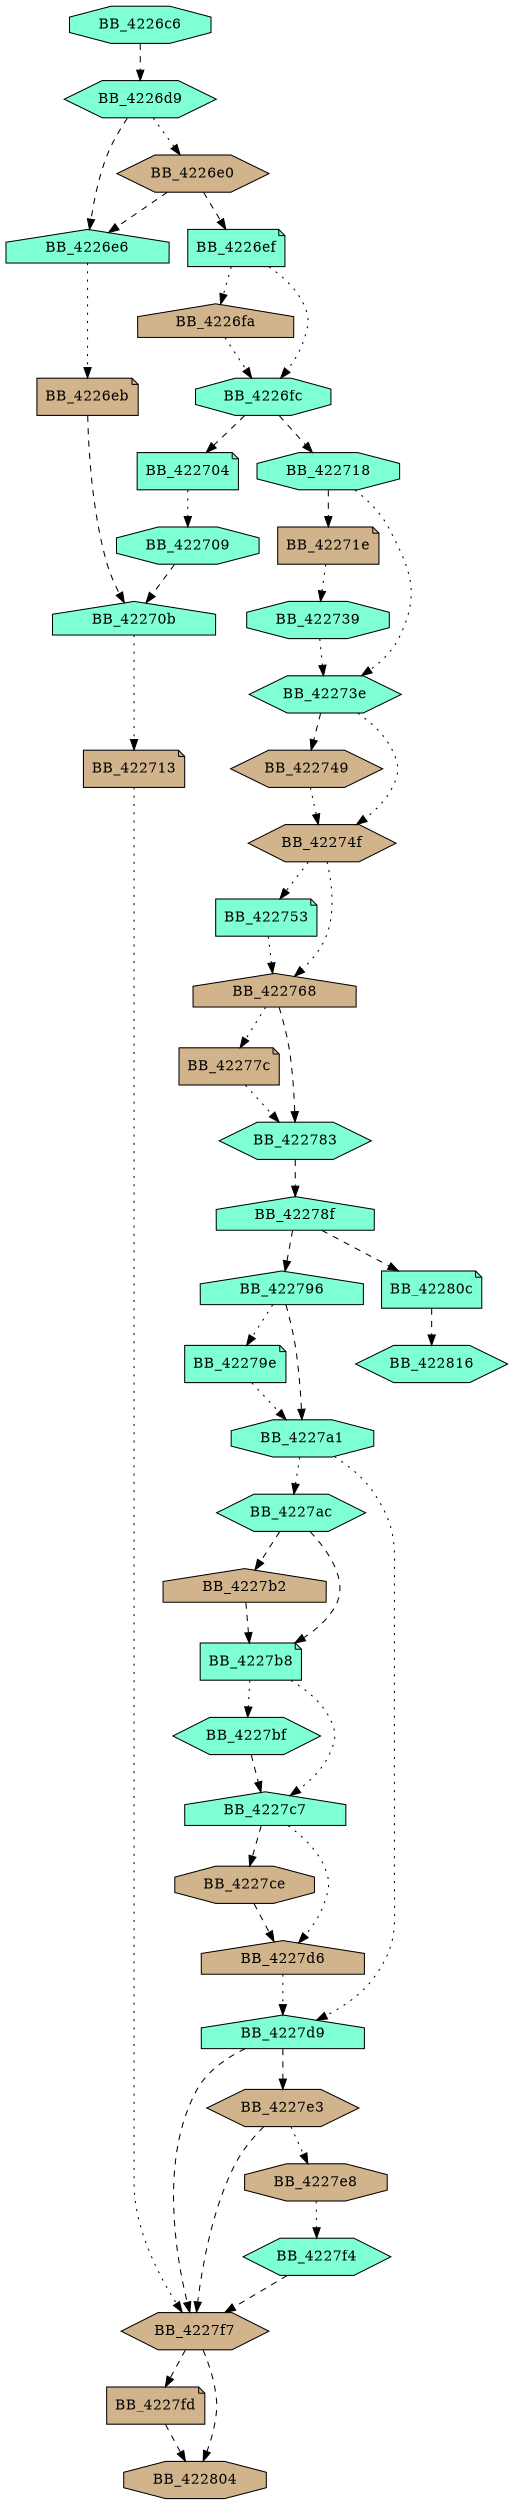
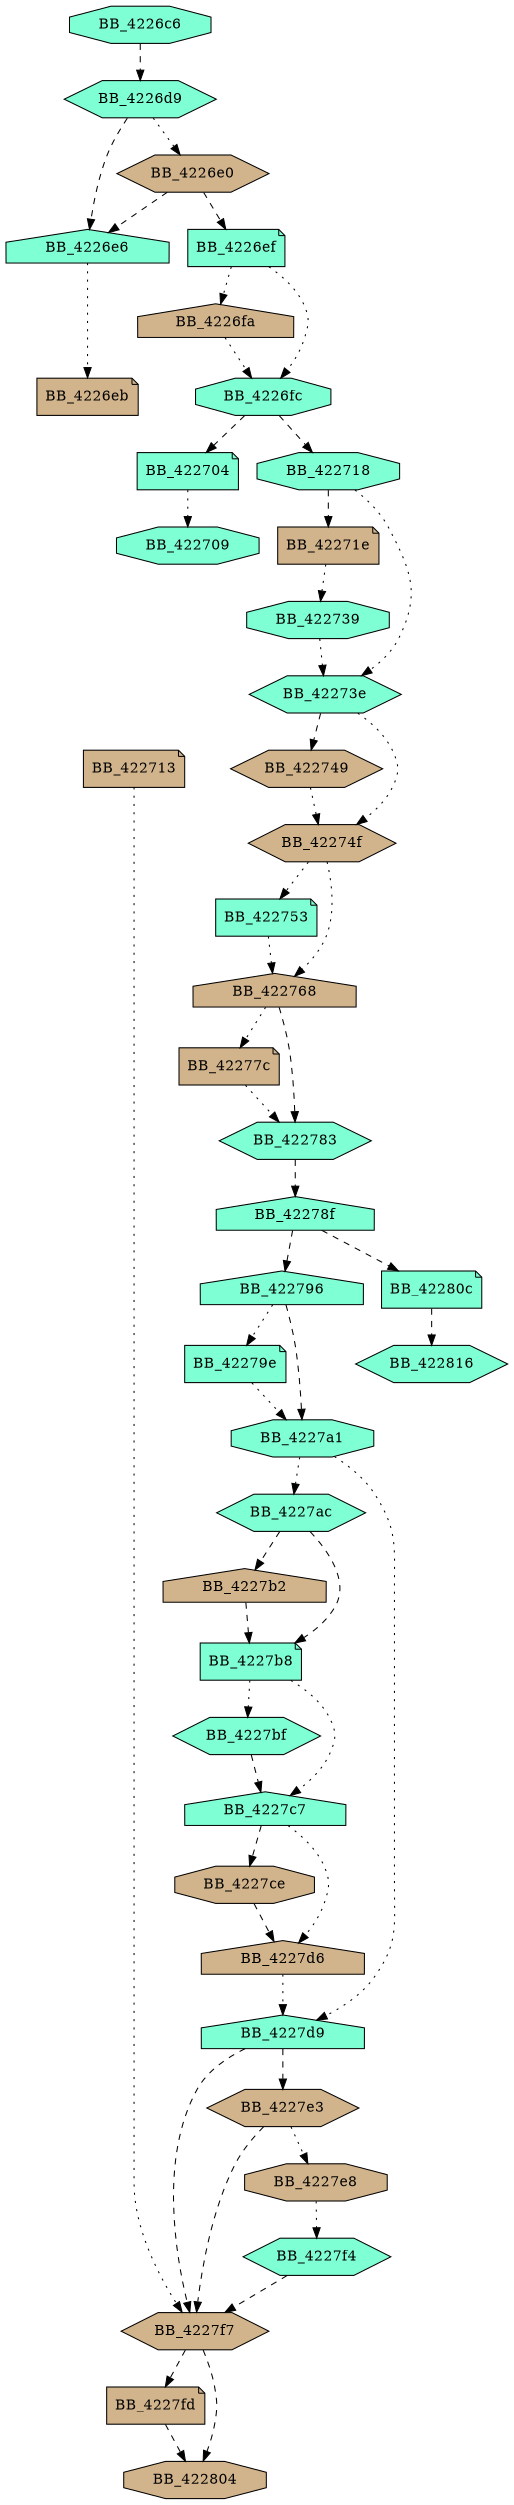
(134, 620) -> none
